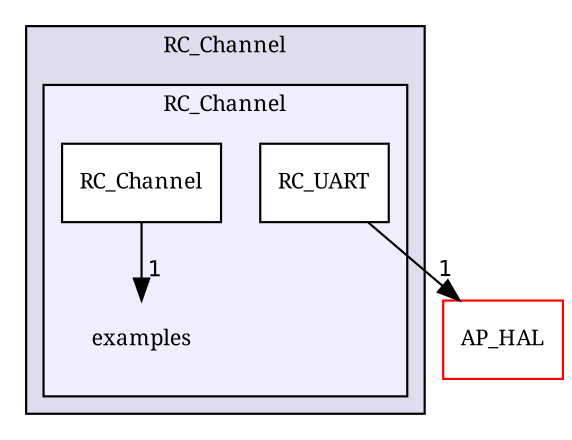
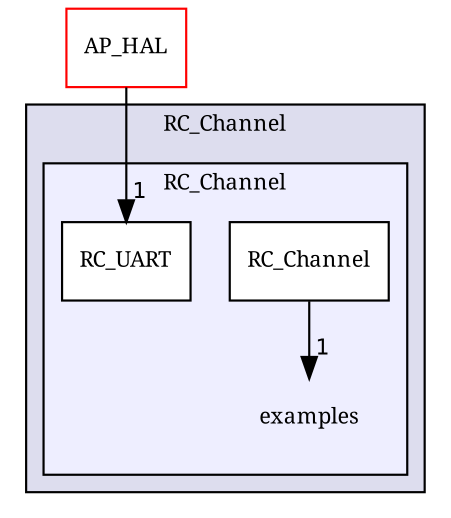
(393, 243) -> (126, 144)
